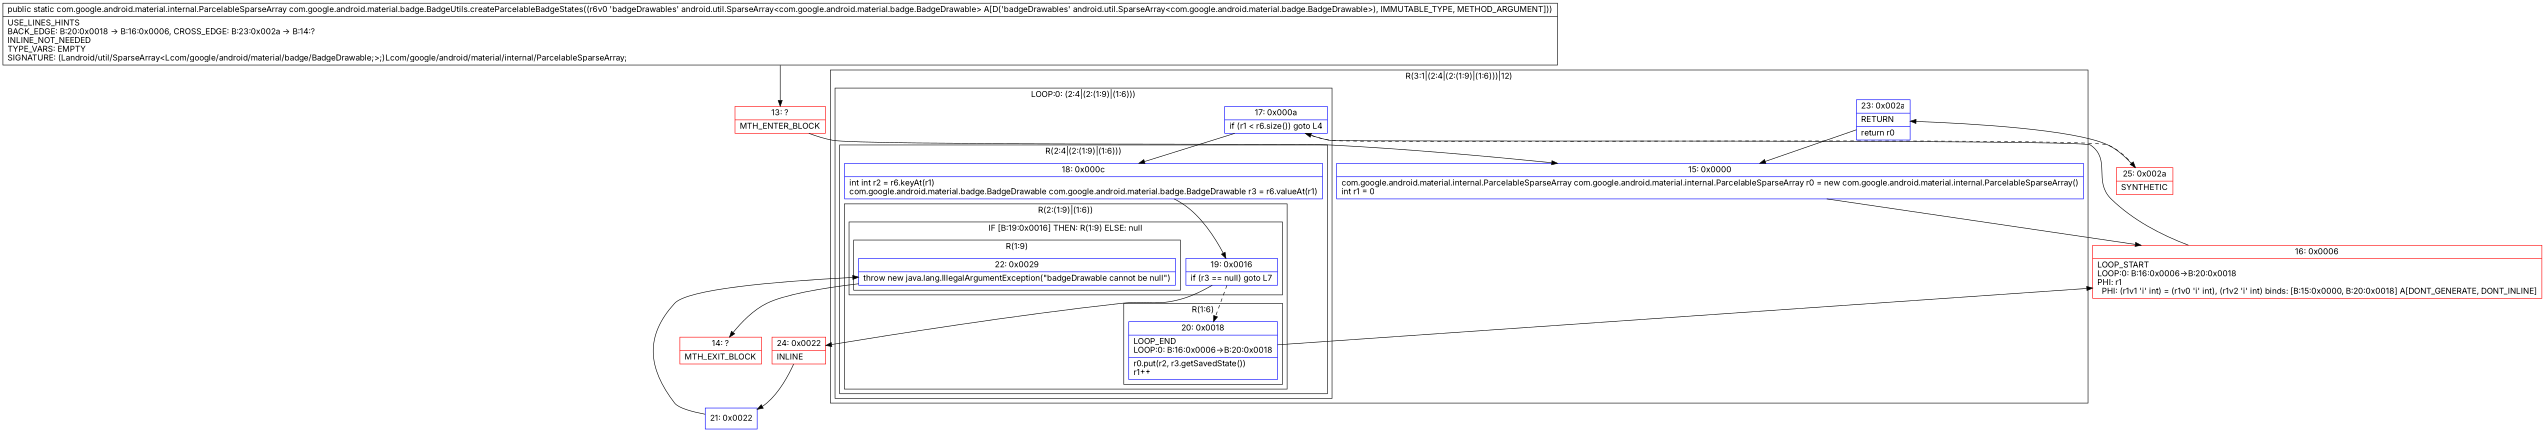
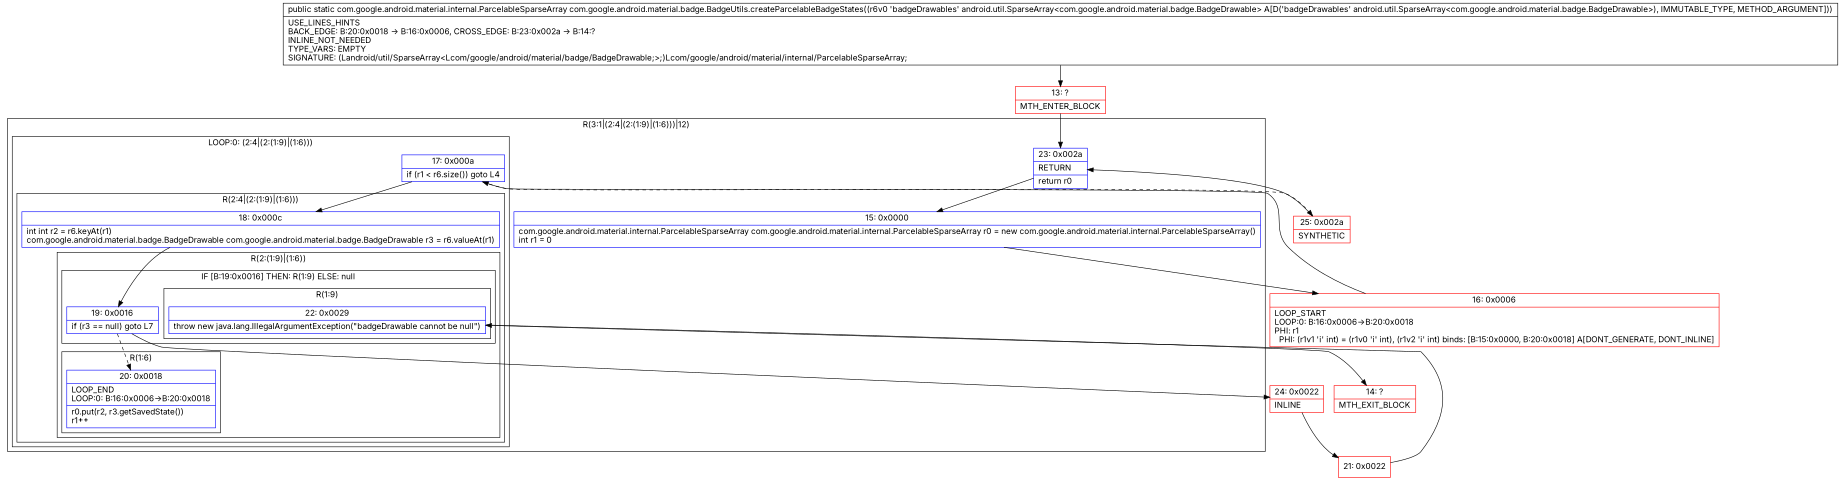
(1348, 146) -> (1060, 128)
(1682, 317) -> none
(731, 419) -> (1364, 467)
